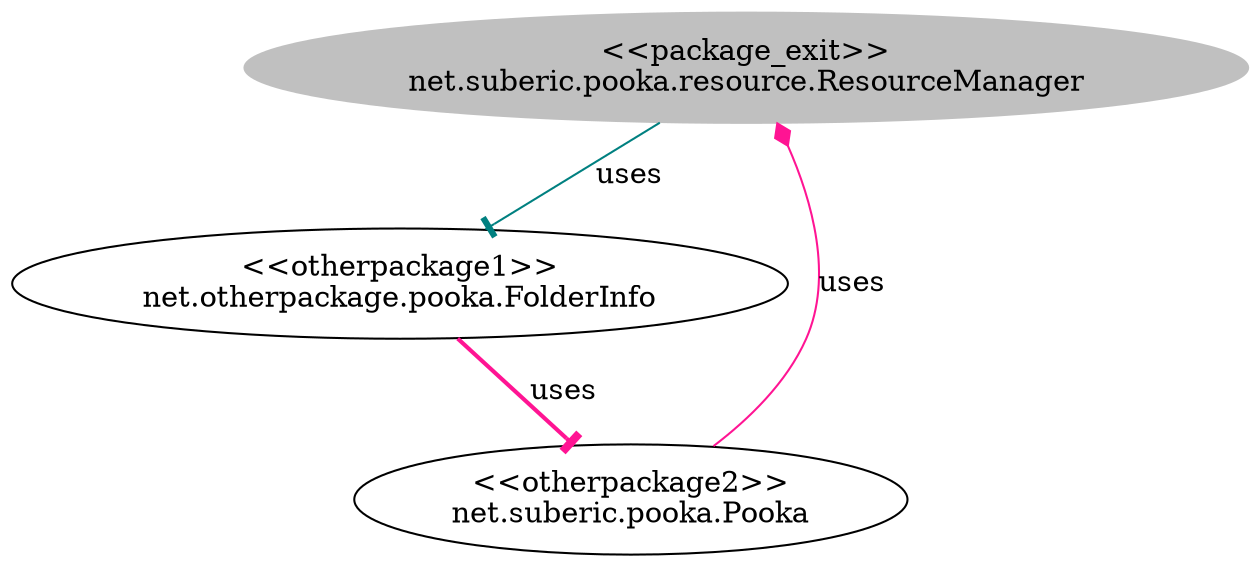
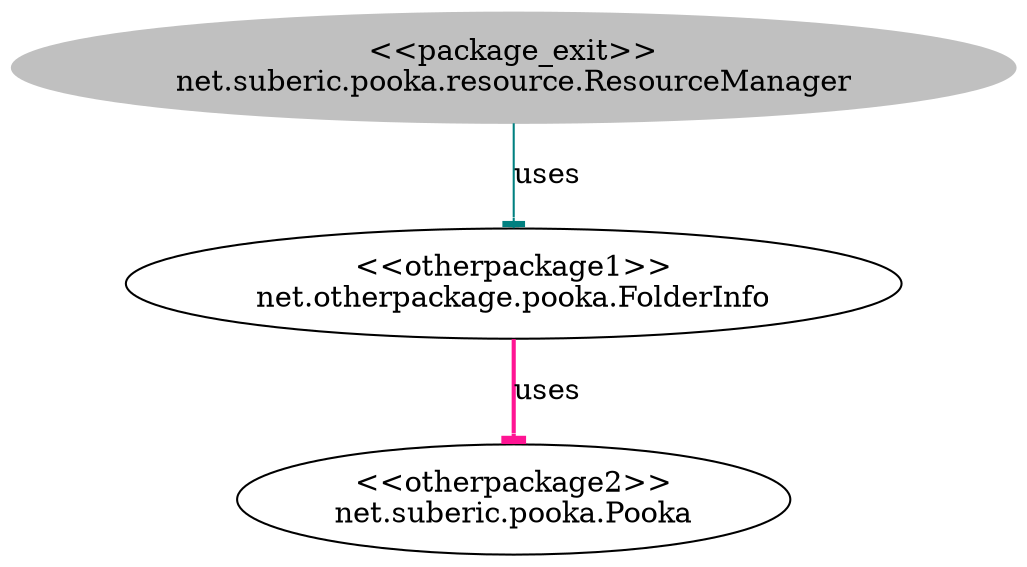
(815, 312) -> none
